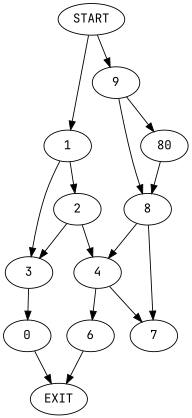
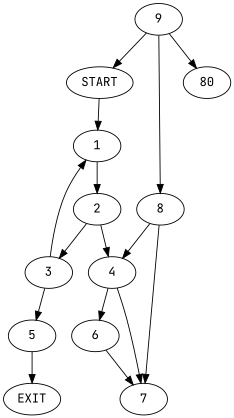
(102, 47) -> (133, 47)
(157, 173) -> none
(43, 203) -> (60, 210)
(27, 336) -> (32, 336)
(77, 363) -> (117, 364)
